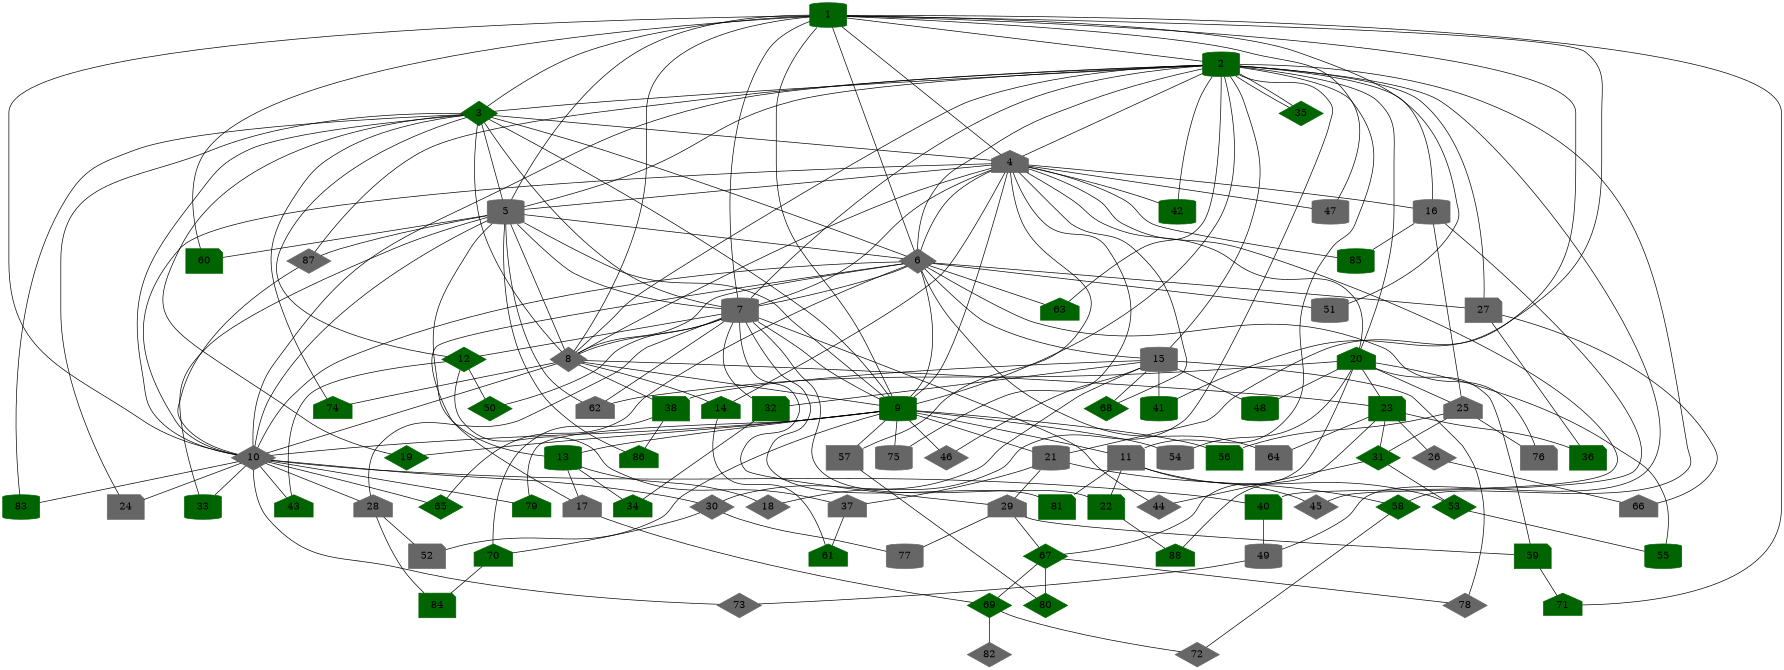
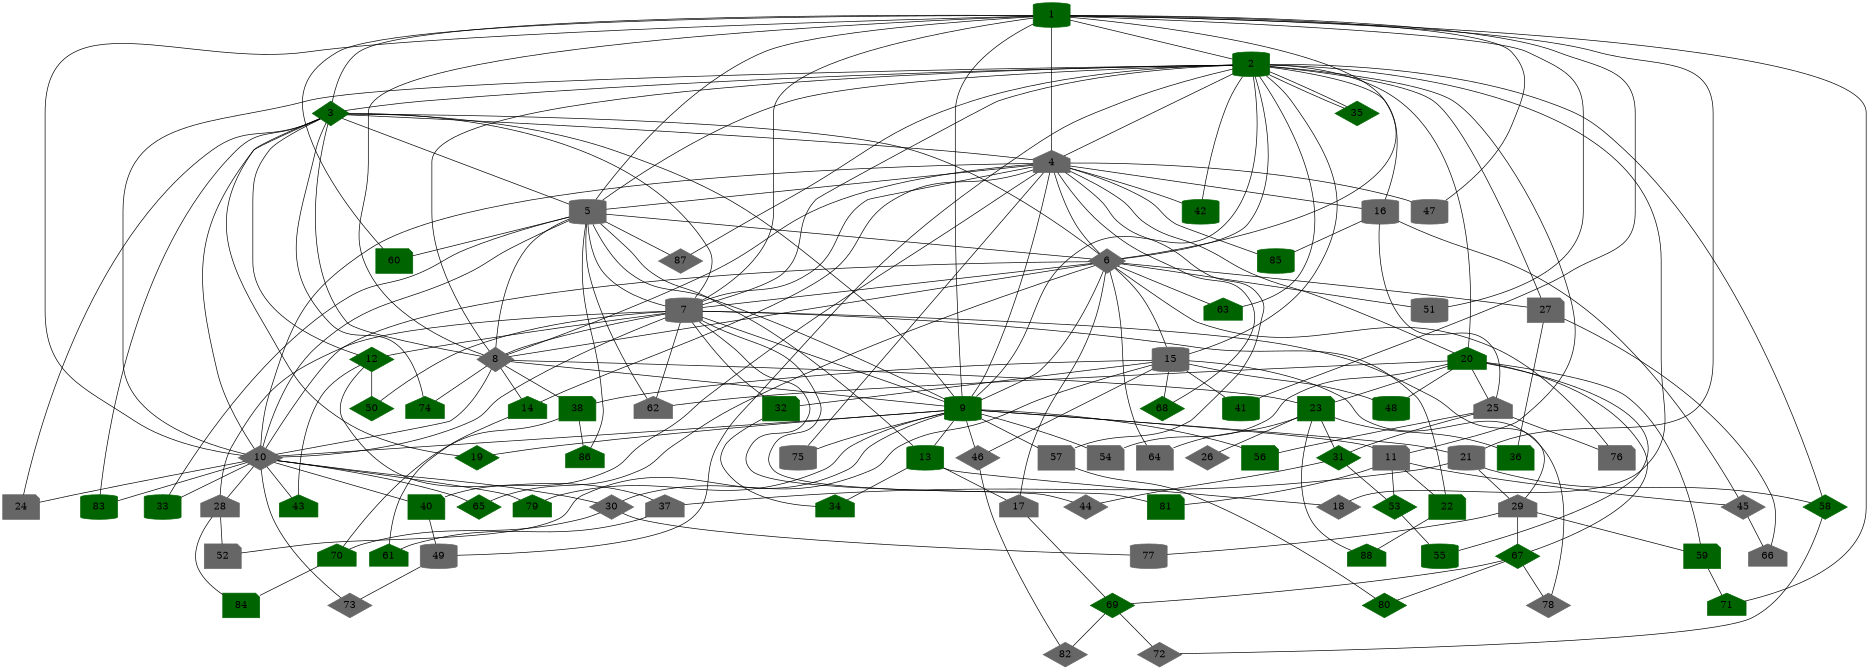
(215, 336) -> (483, 414)
(1175, 458) -> (1106, 458)
(1531, 481) -> (1755, 531)
none -> (1012, 560)
